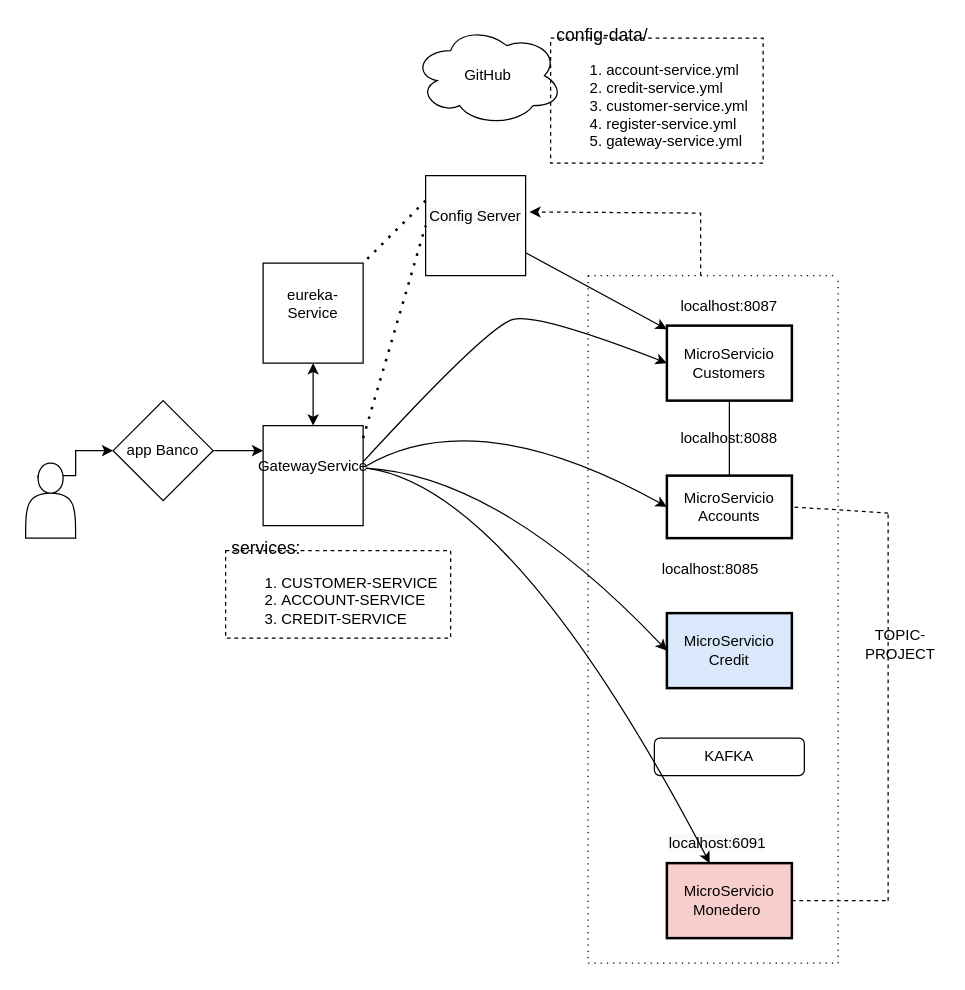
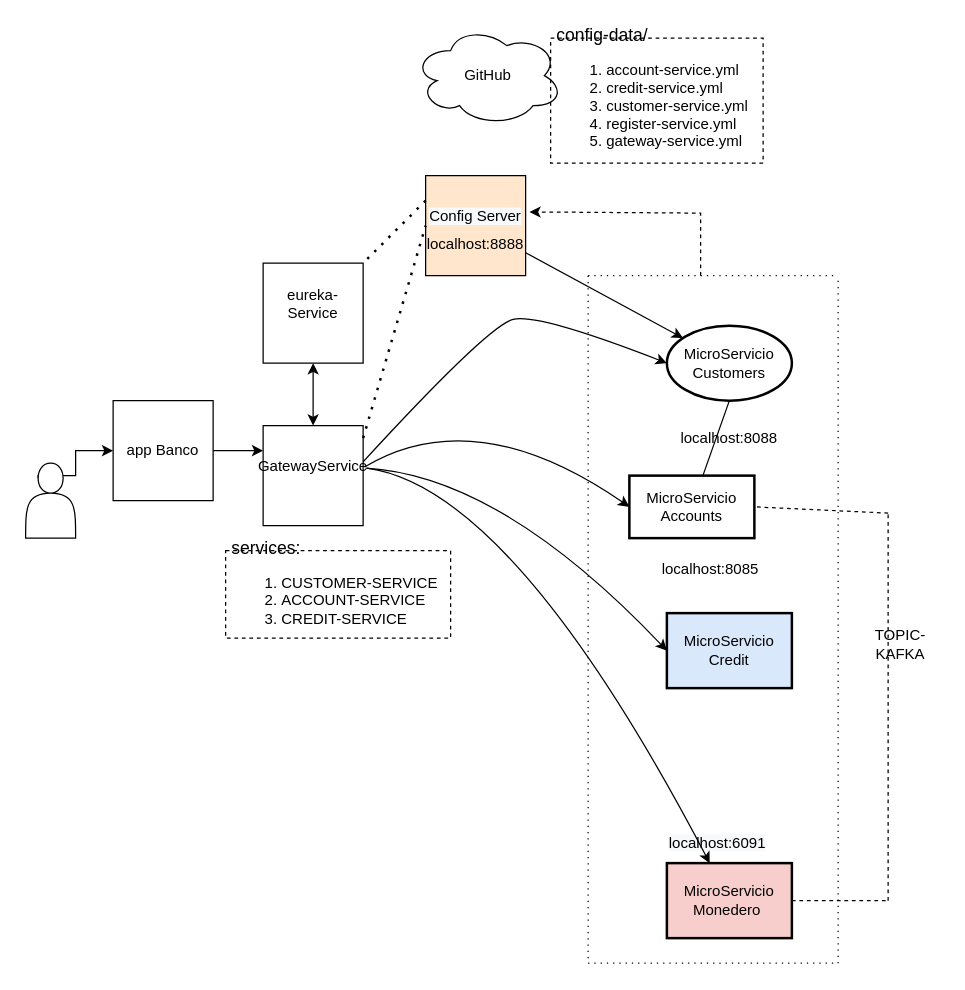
(476, 226) -> (476, 226)
none -> (476, 244)
(729, 307) -> none
(729, 363) -> (729, 363)
(163, 451) -> (163, 451)
(729, 507) -> (692, 507)
(901, 644) -> (901, 644)
(729, 757) -> none
